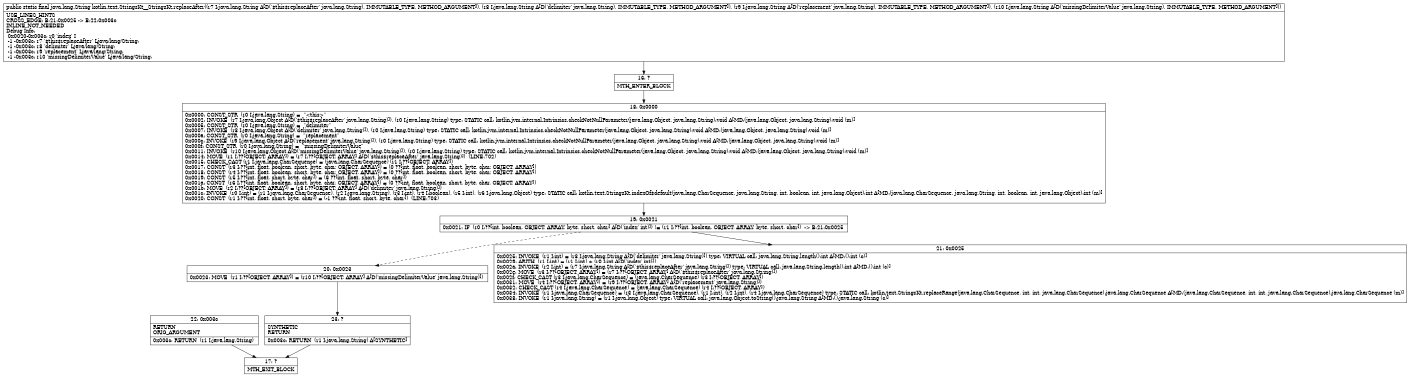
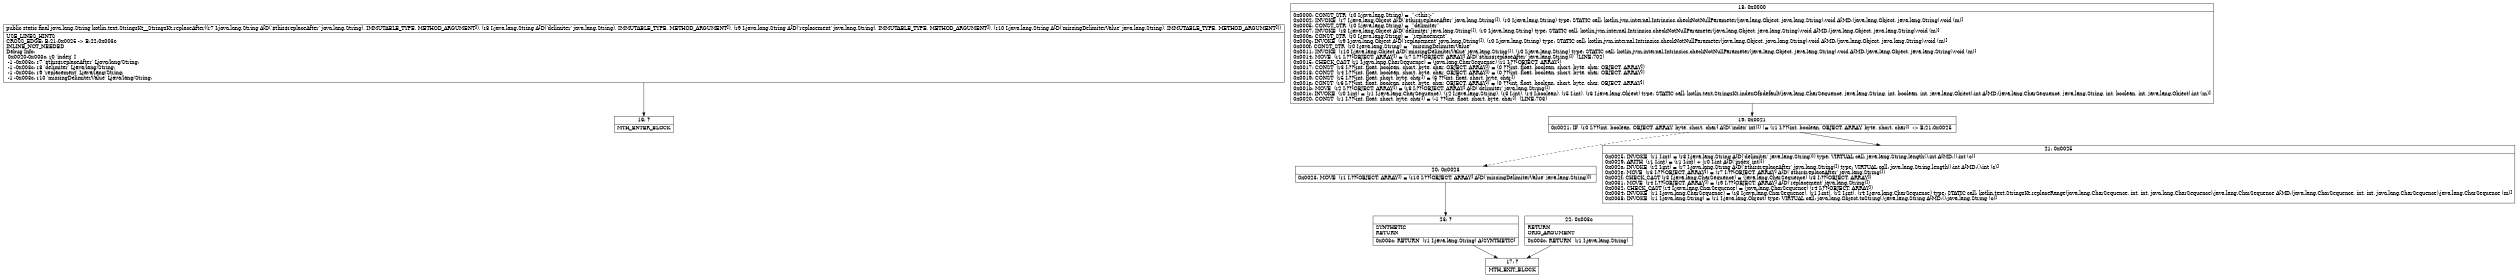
(644, 95) -> none
